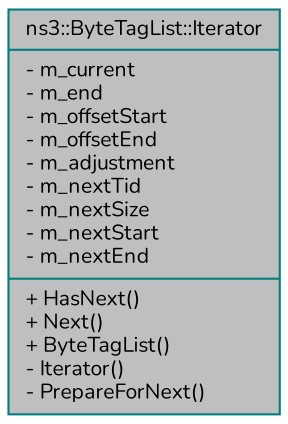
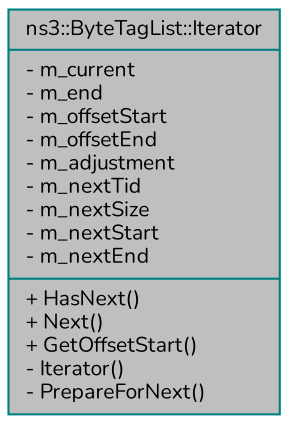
(99, 345) -> (112, 345)
